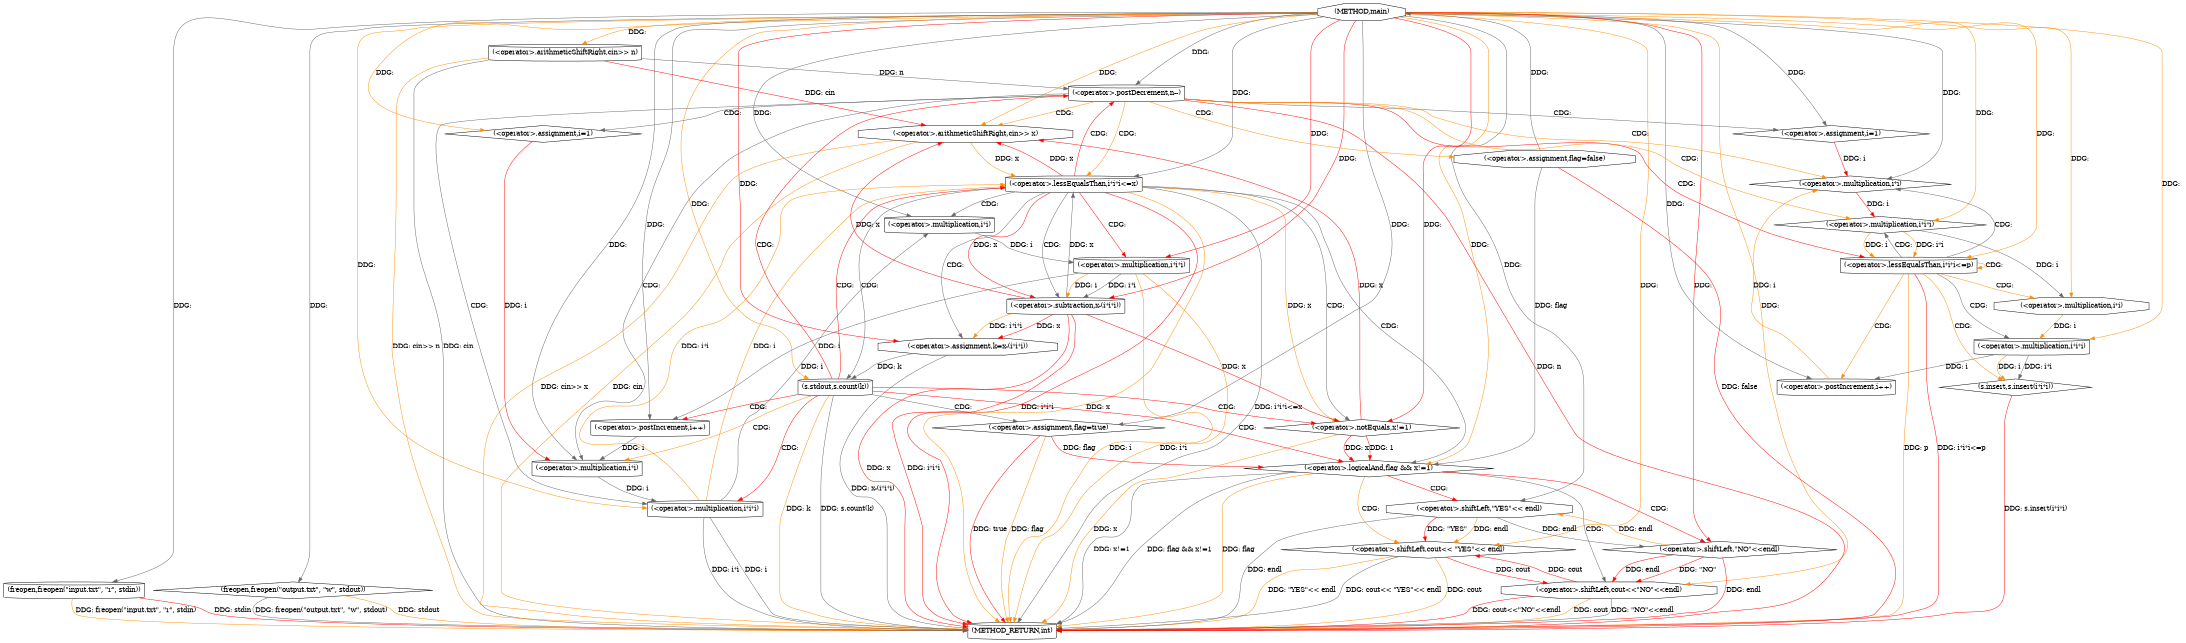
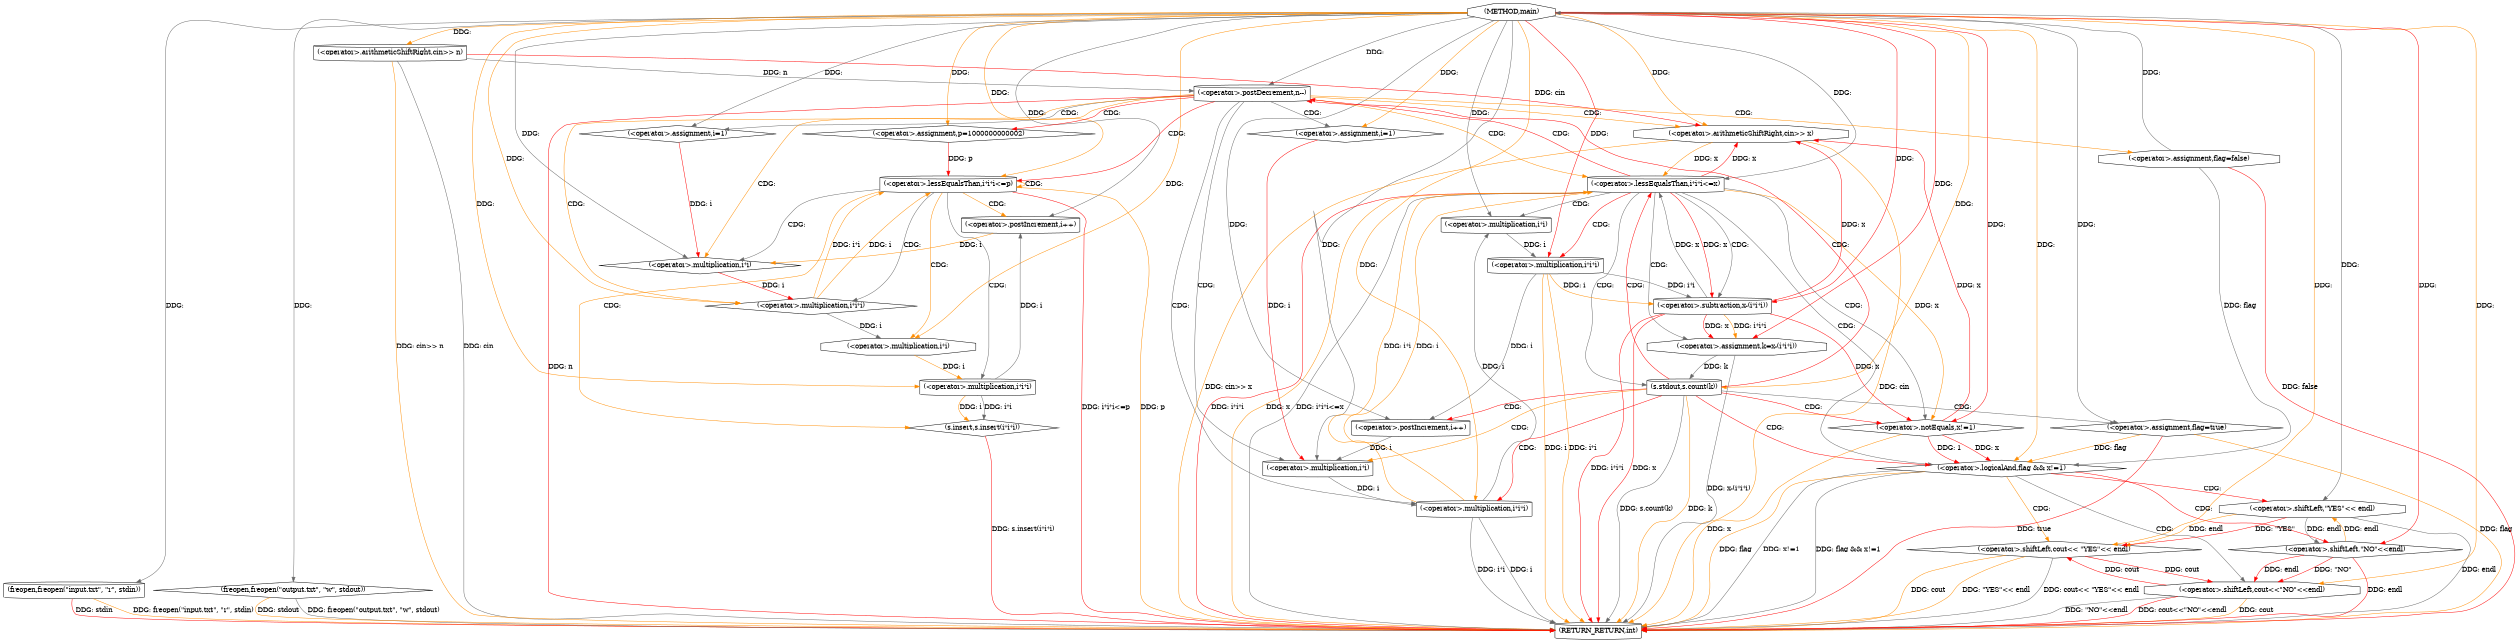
none -> (949, 134)
(1150, 463) -> (2087, 448)
(1012, 631) -> (1598, 631)
